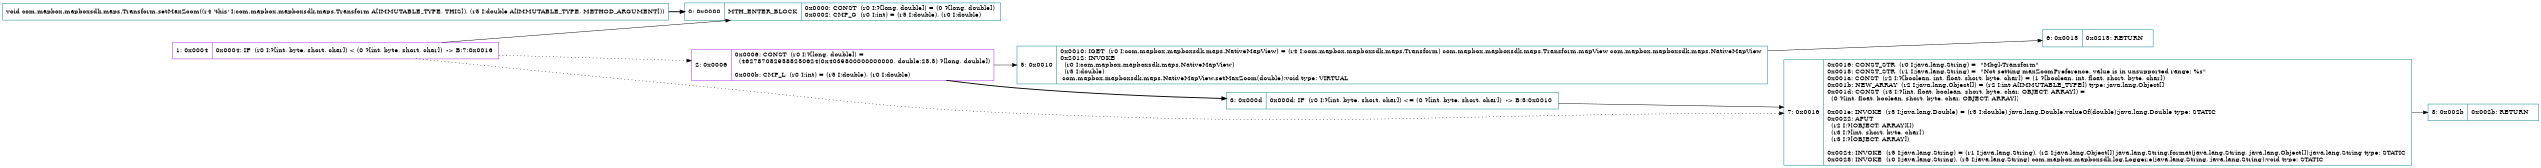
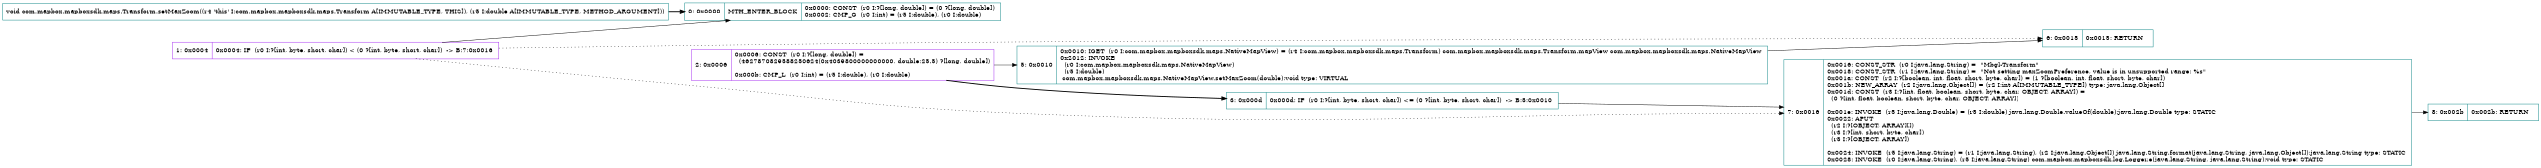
(2118, 38) -> (2118, 38)
(593, 58) -> (1268, 41)
